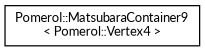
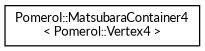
(102, 26) -> (102, 26)
